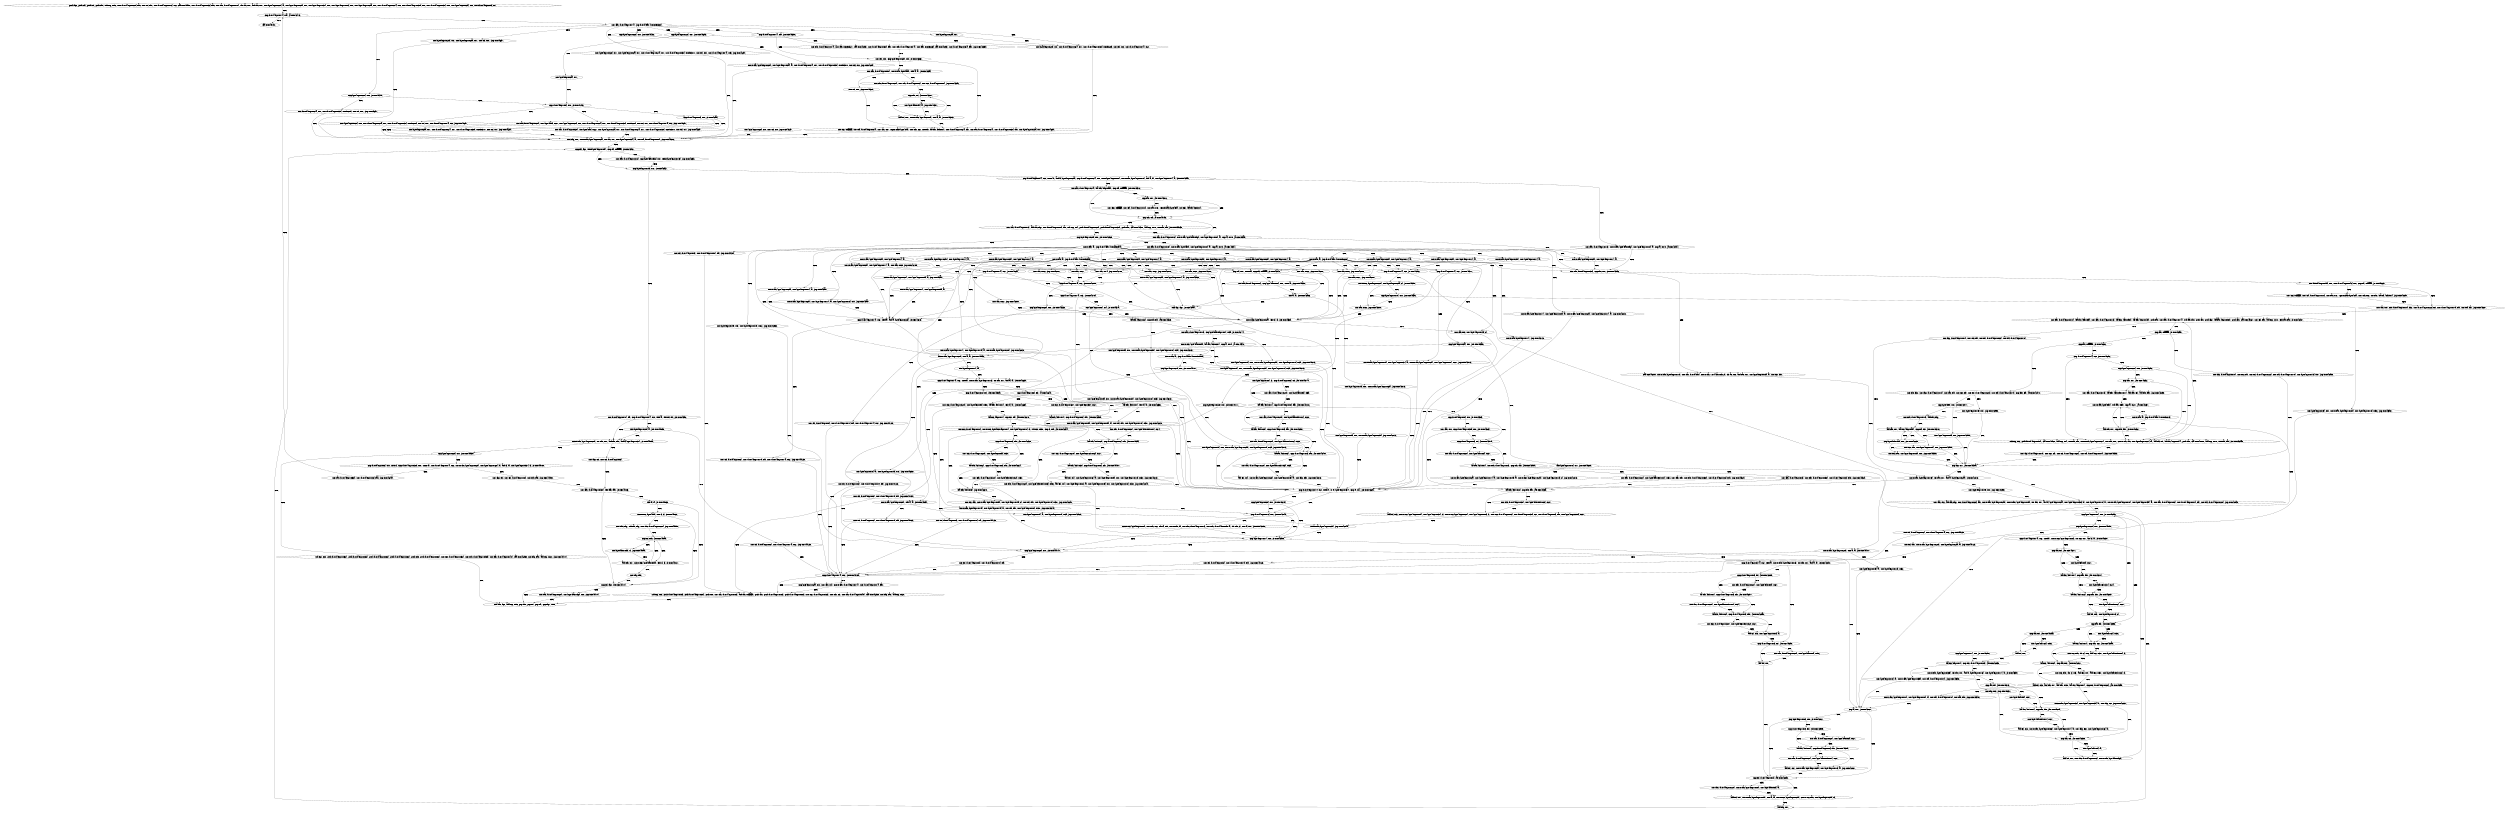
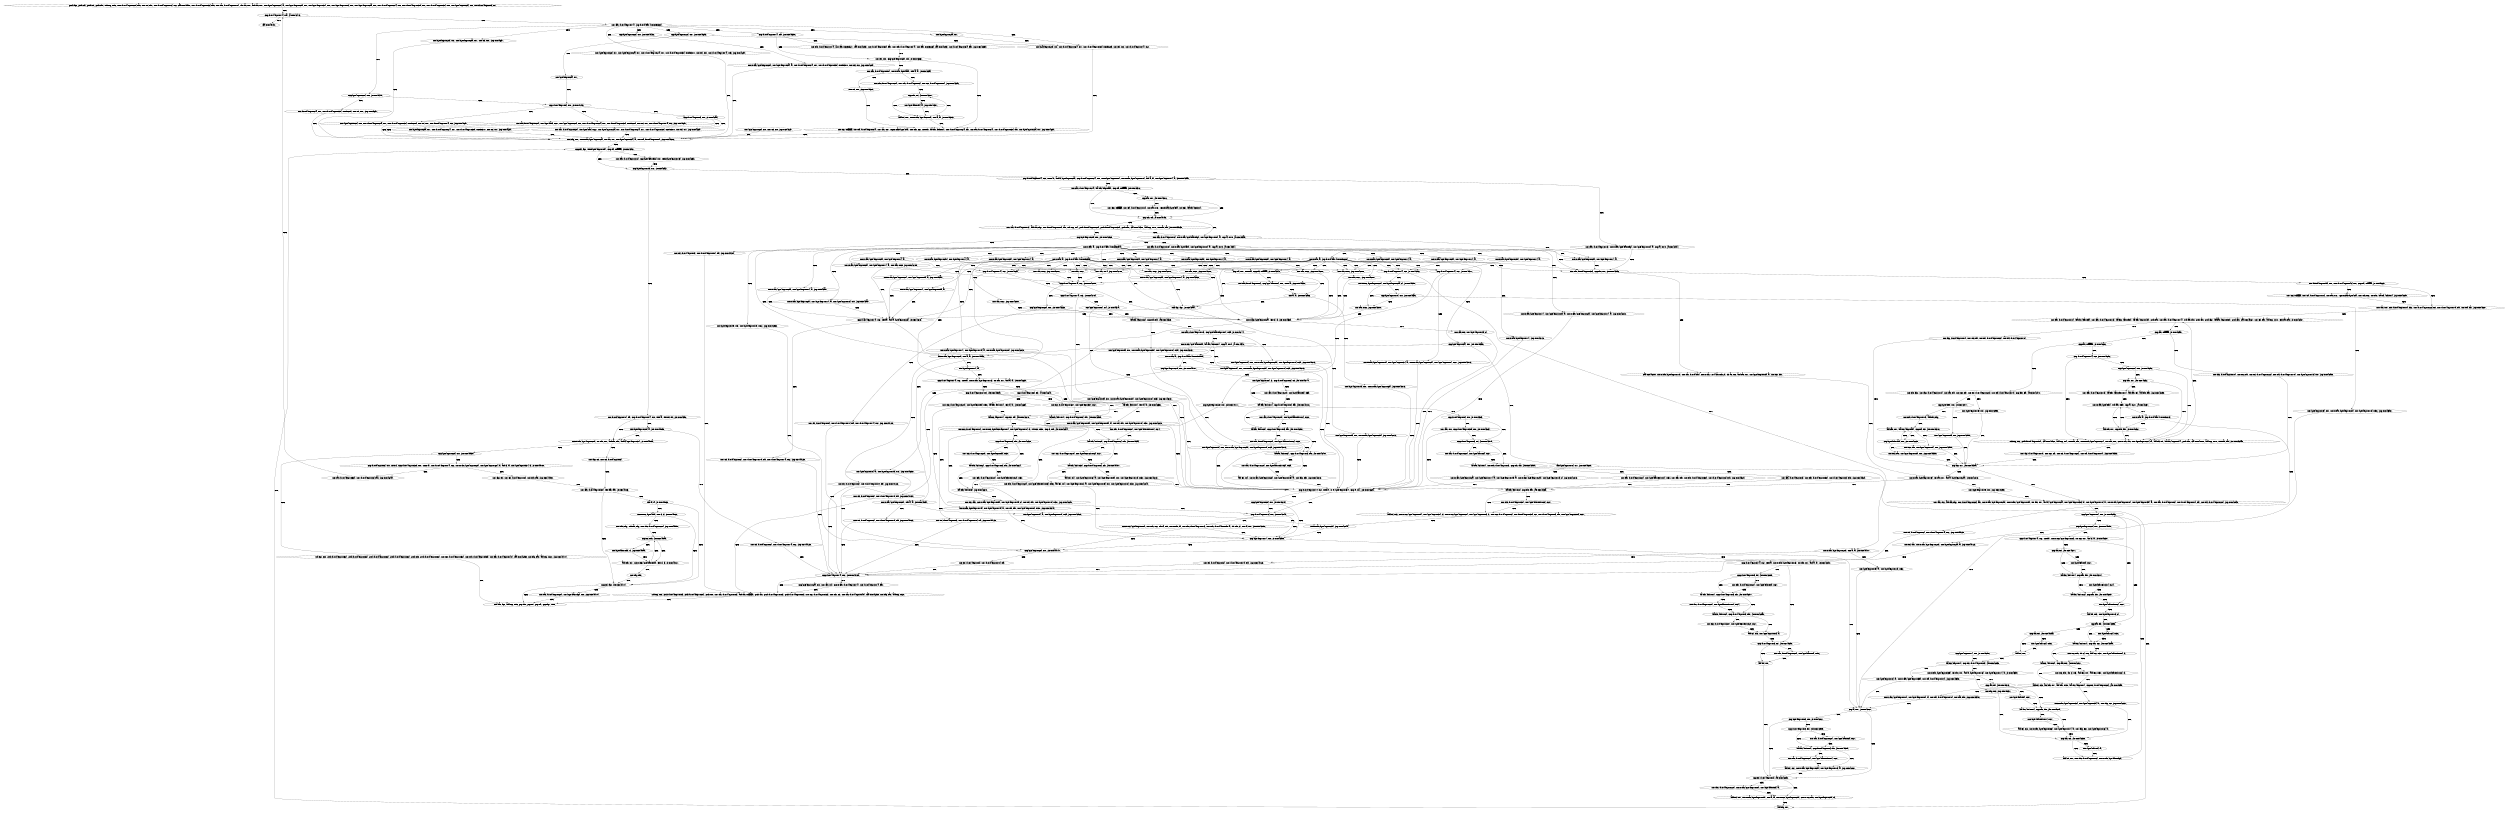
(1492, 265) -> (1320, 265)
(2091, 580) -> none
(2089, 606) -> none
